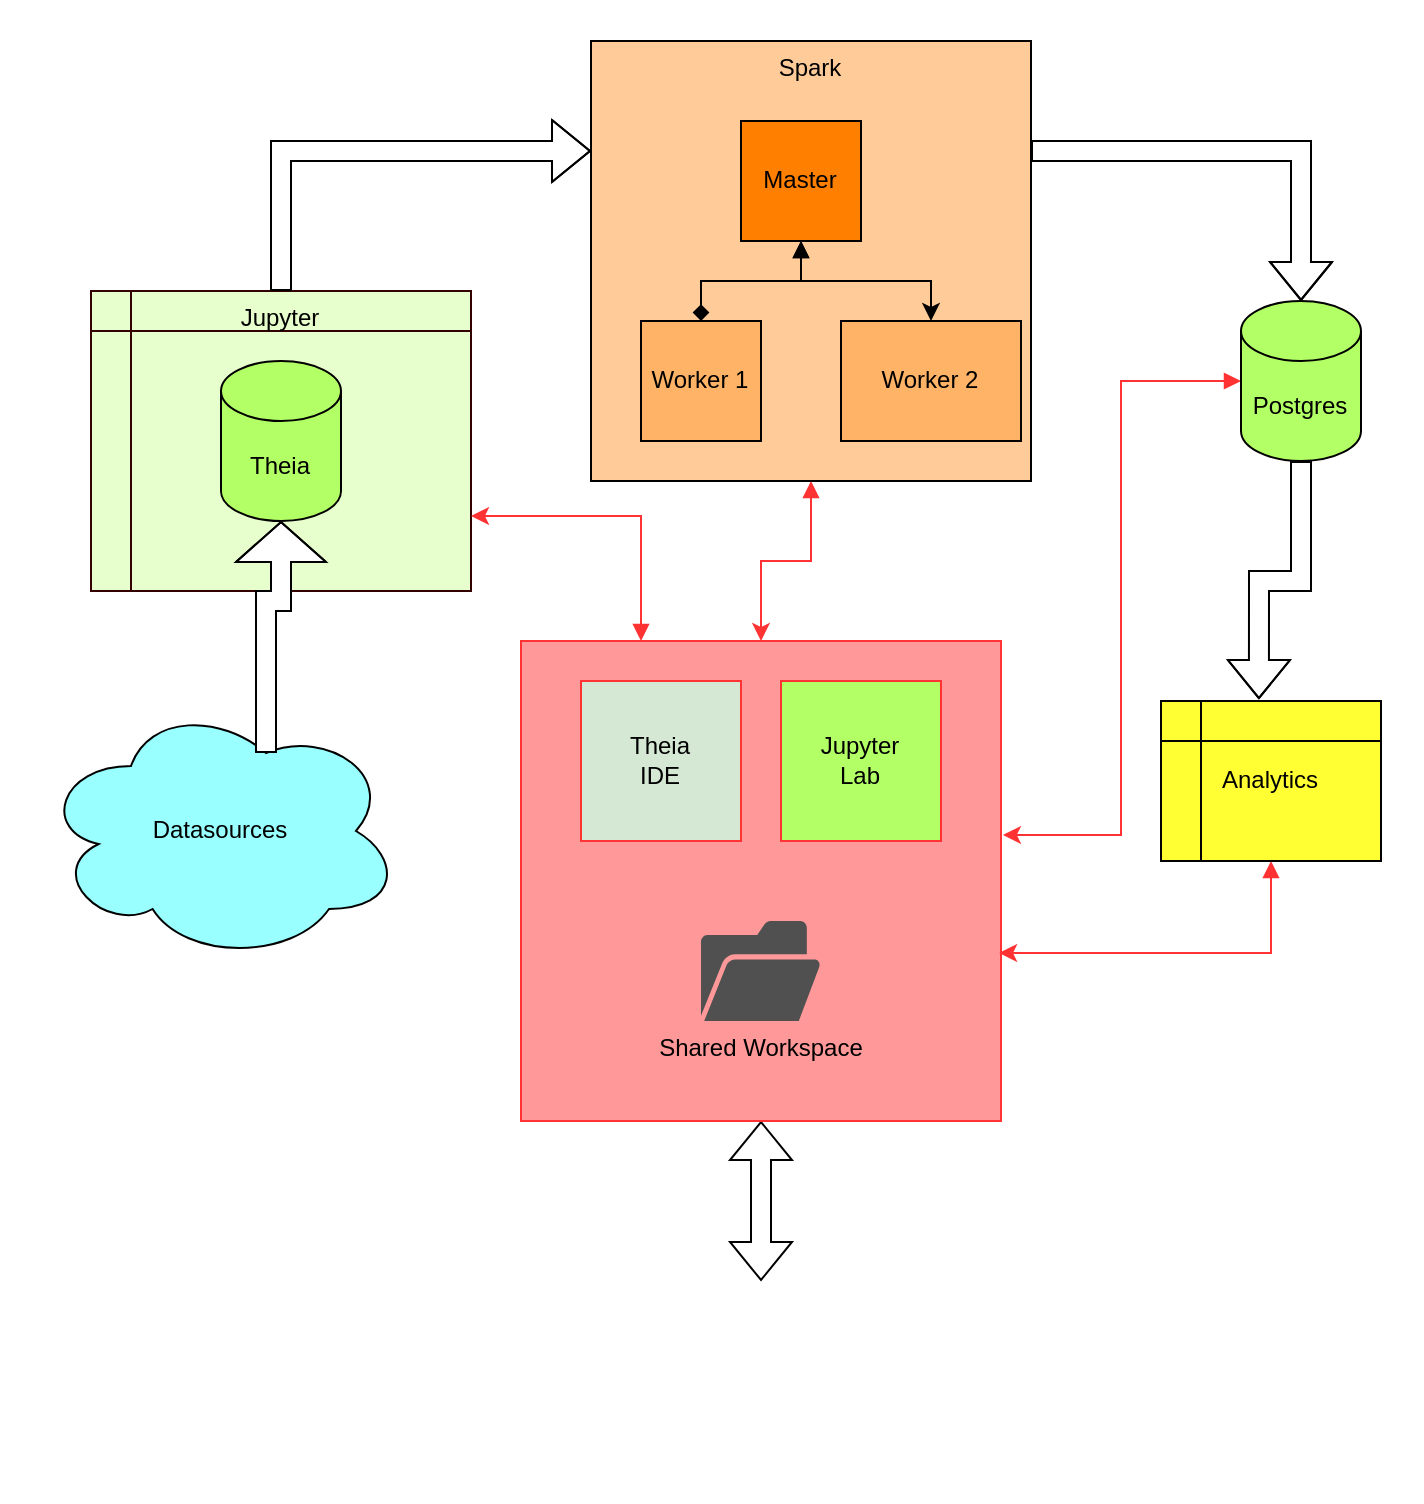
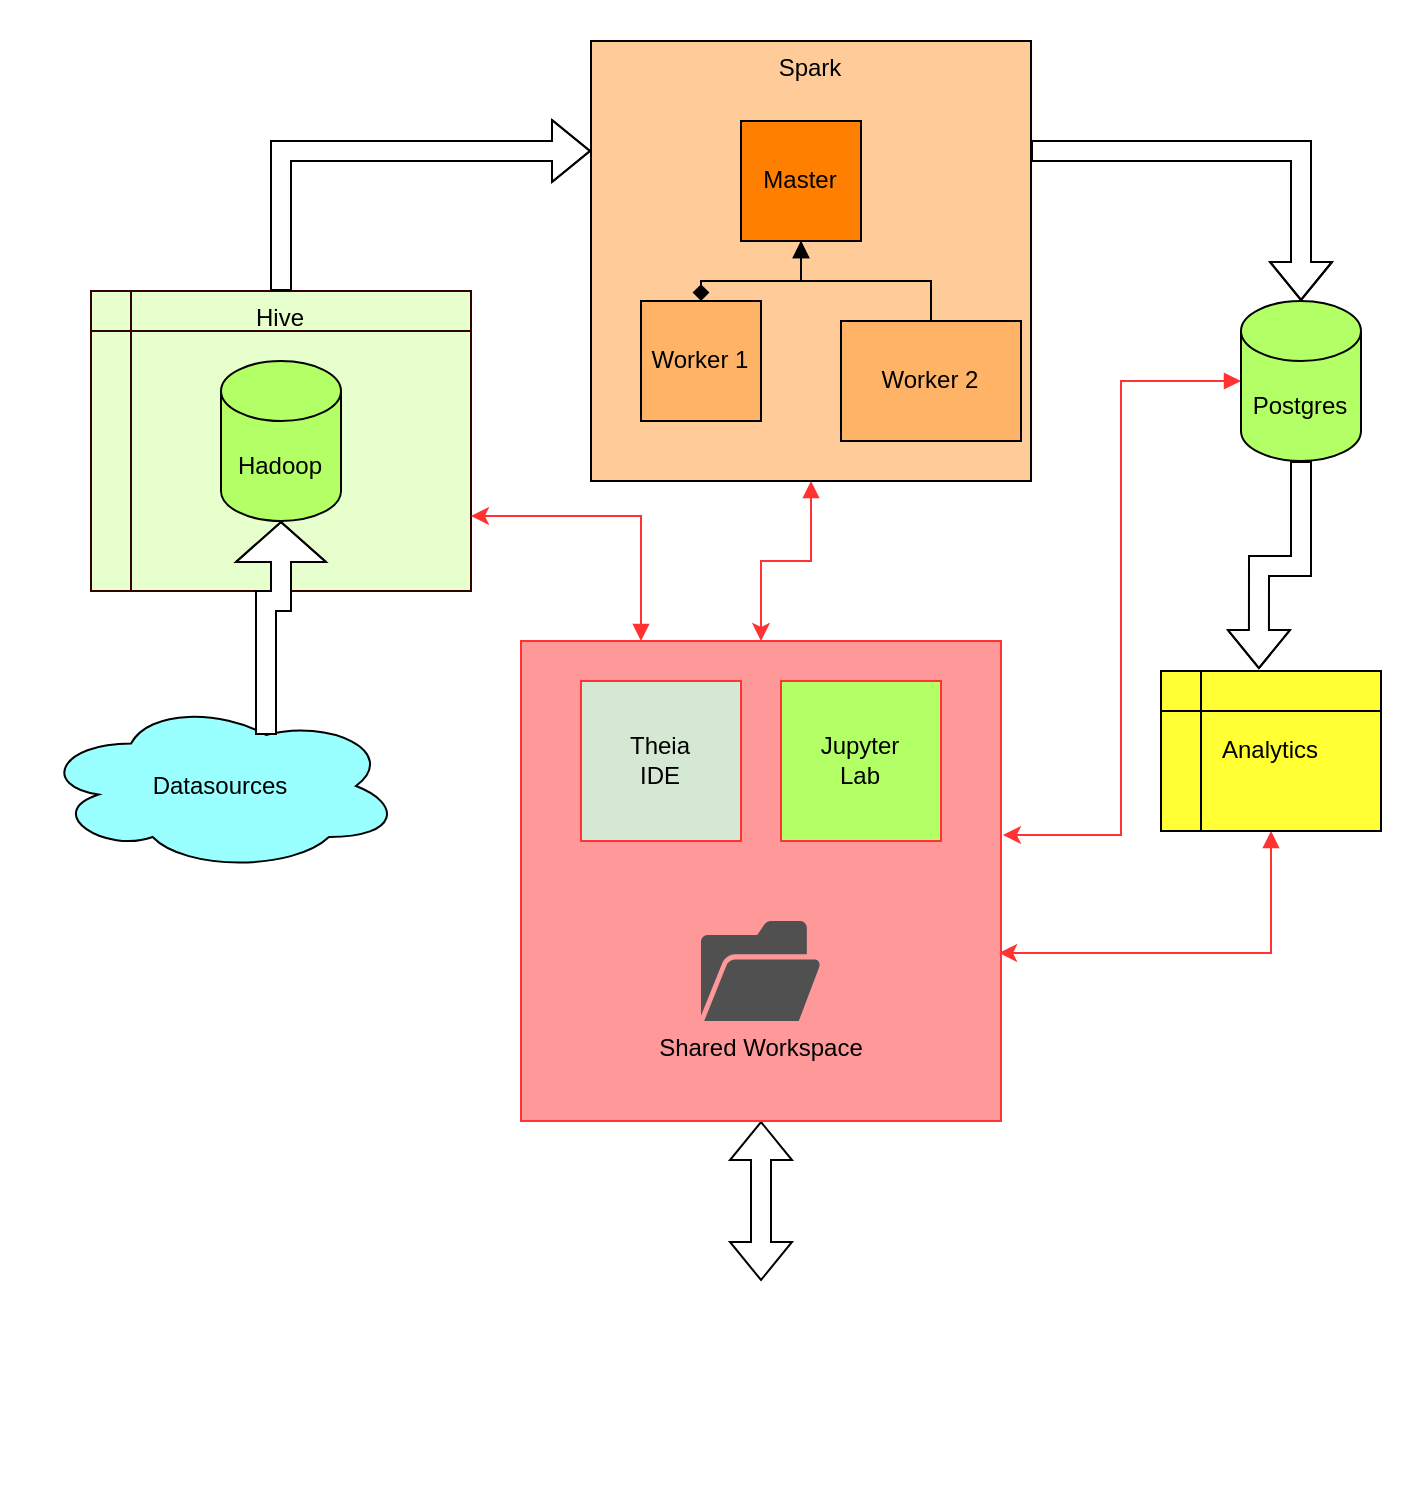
(931, 306) -> (931, 311)
(281, 319) -> (281, 319)
(701, 381) -> (701, 361)
(281, 467) -> (281, 467)
(1271, 781) -> (1271, 751)
(221, 831) -> (221, 786)
